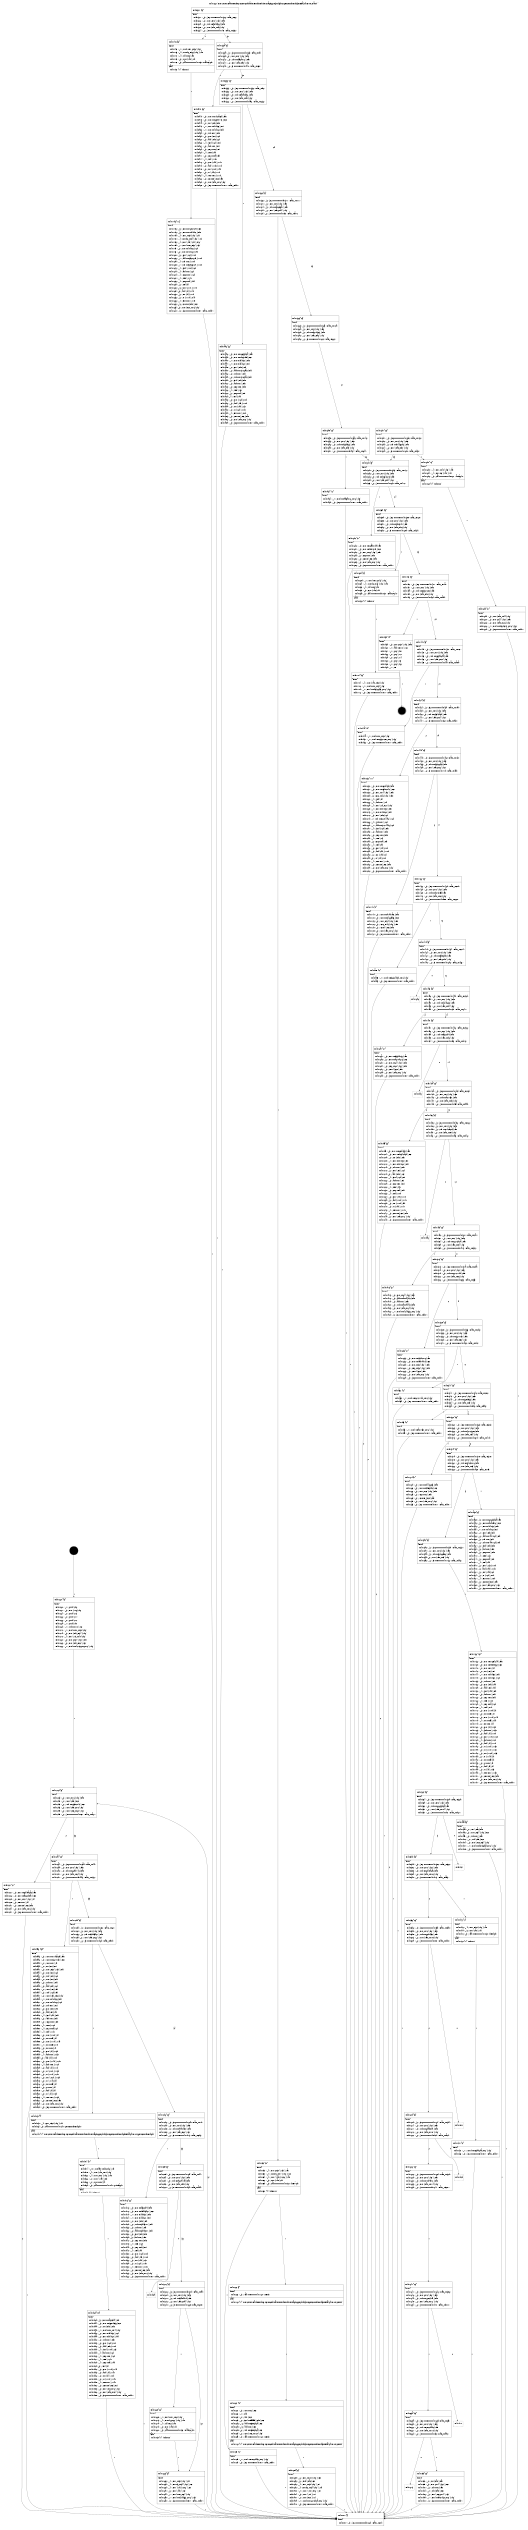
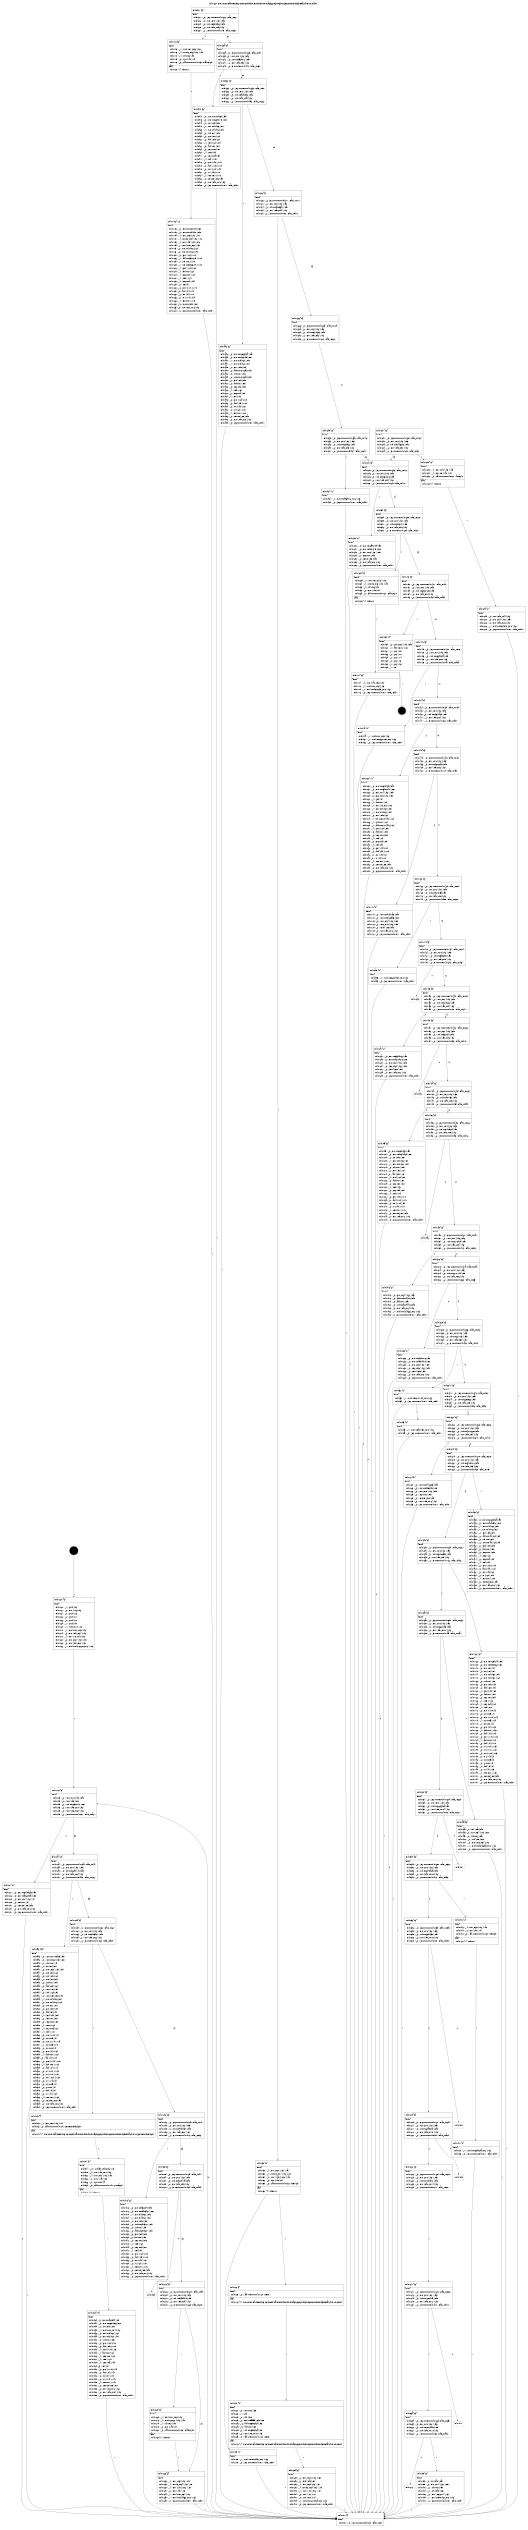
(440, 1414) -> (417, 1412)
none -> (441, 1623)
